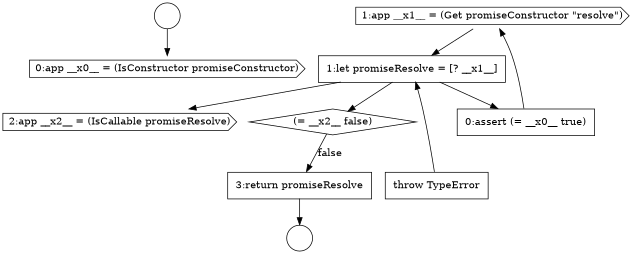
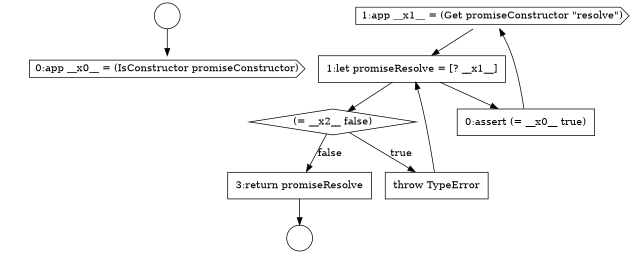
(120, 122) -> none
none -> (379, 150)
